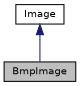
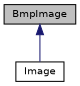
(40, 48) -> (40, 48)
